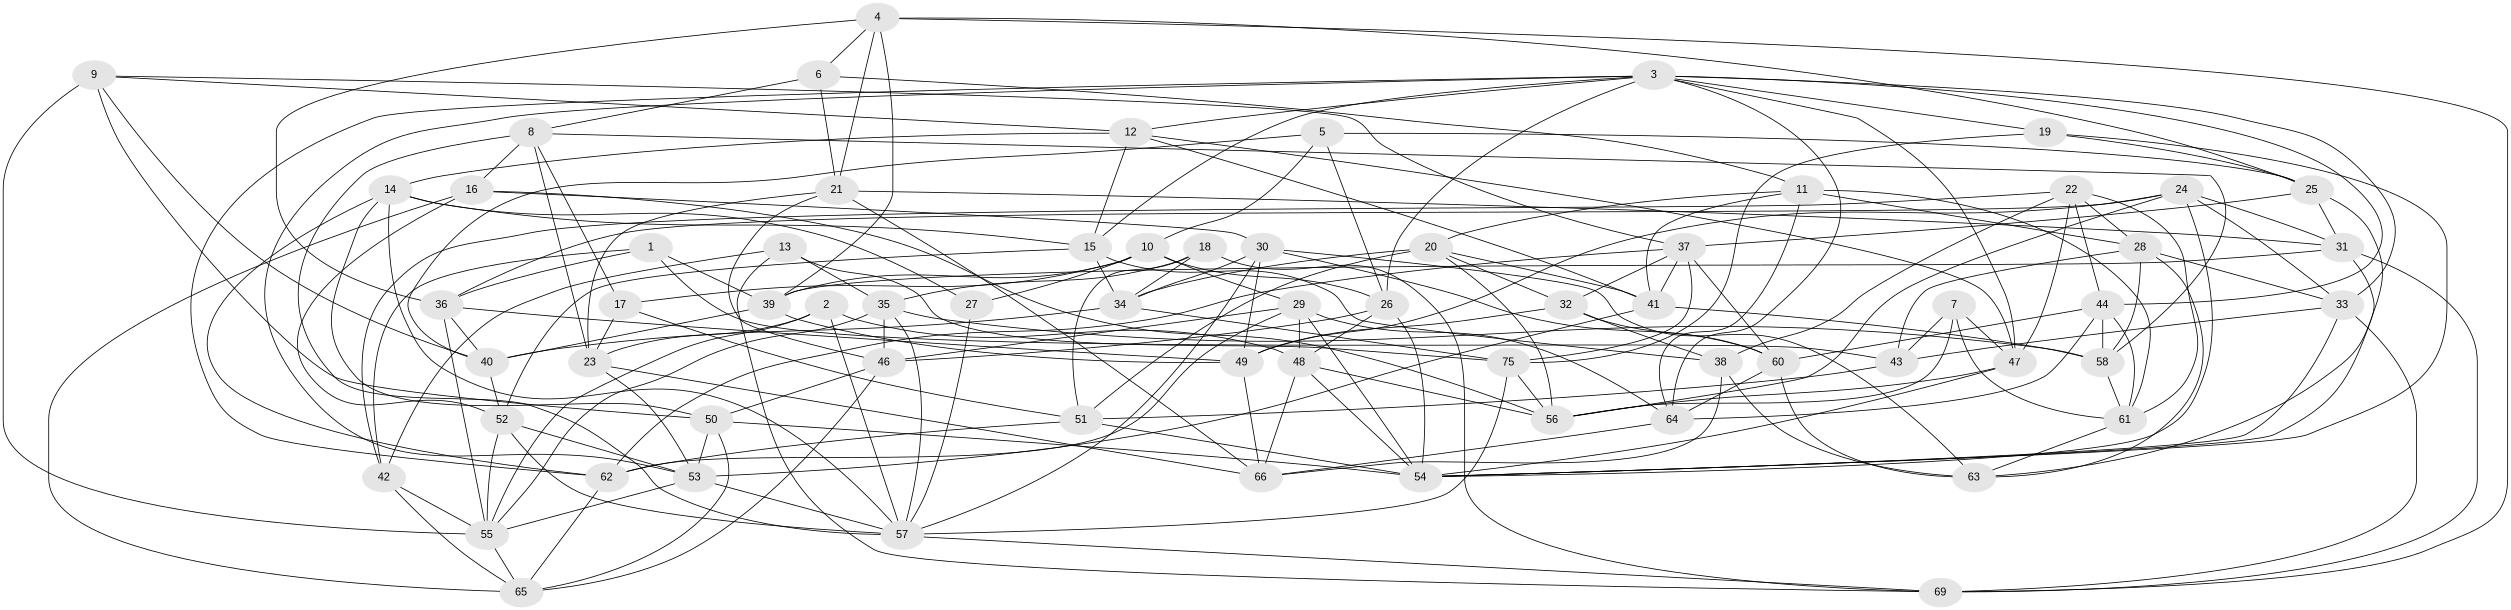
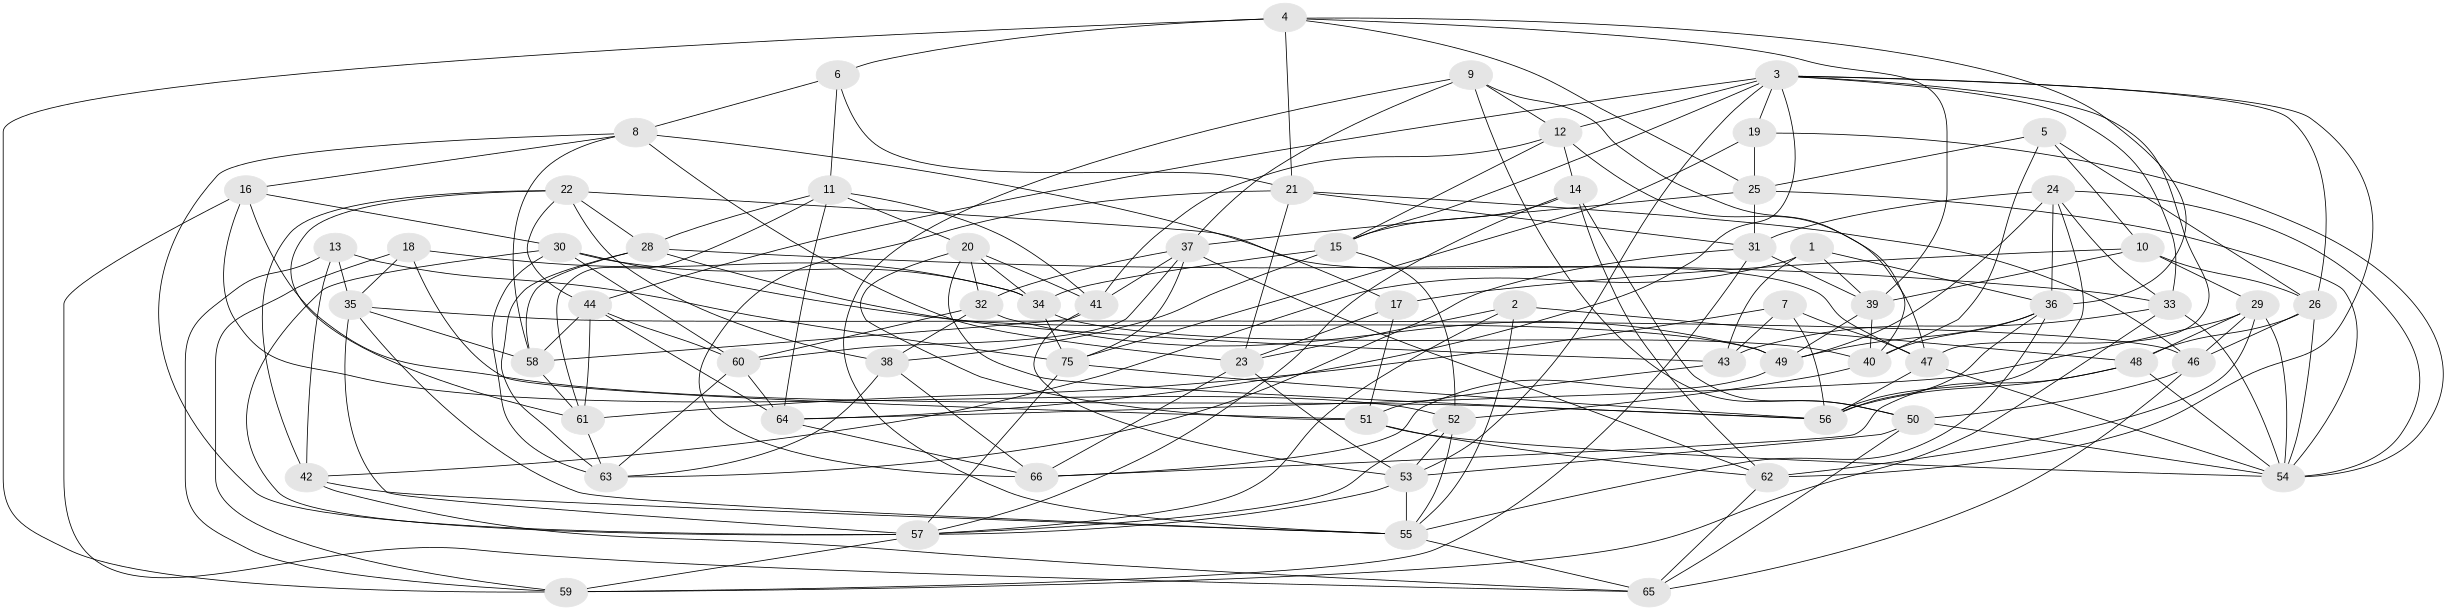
(972, 305) -> none
none -> (1967, 369)
(1941, 593) -> (566, 593)
